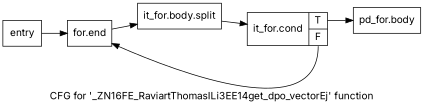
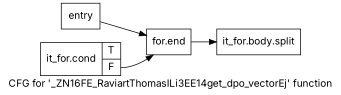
(387, 20) -> none
(231, 22) -> none
